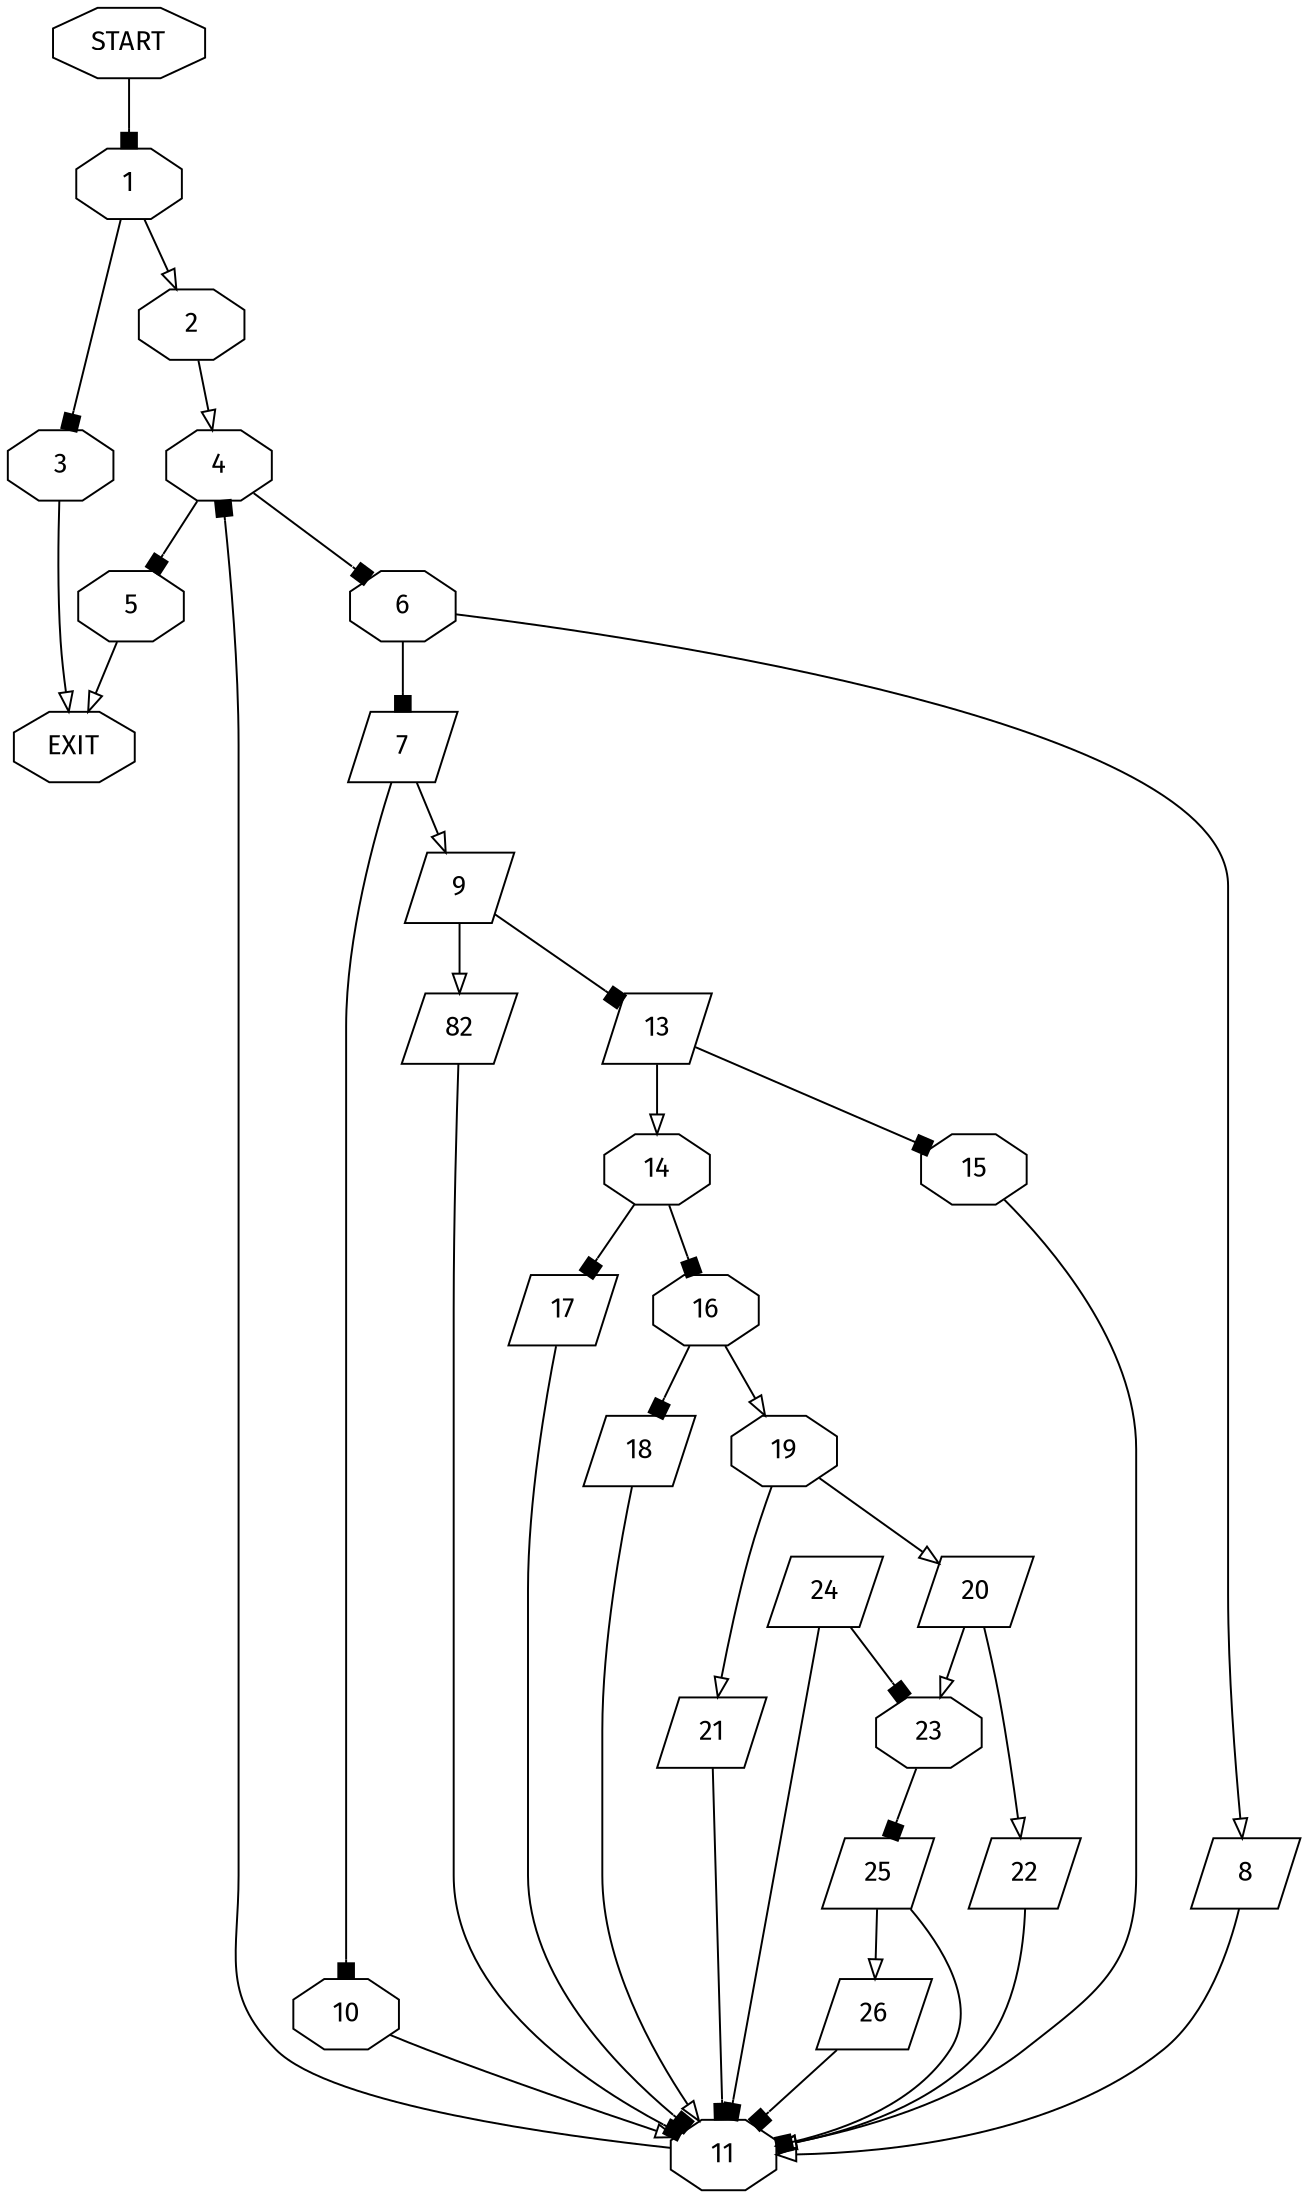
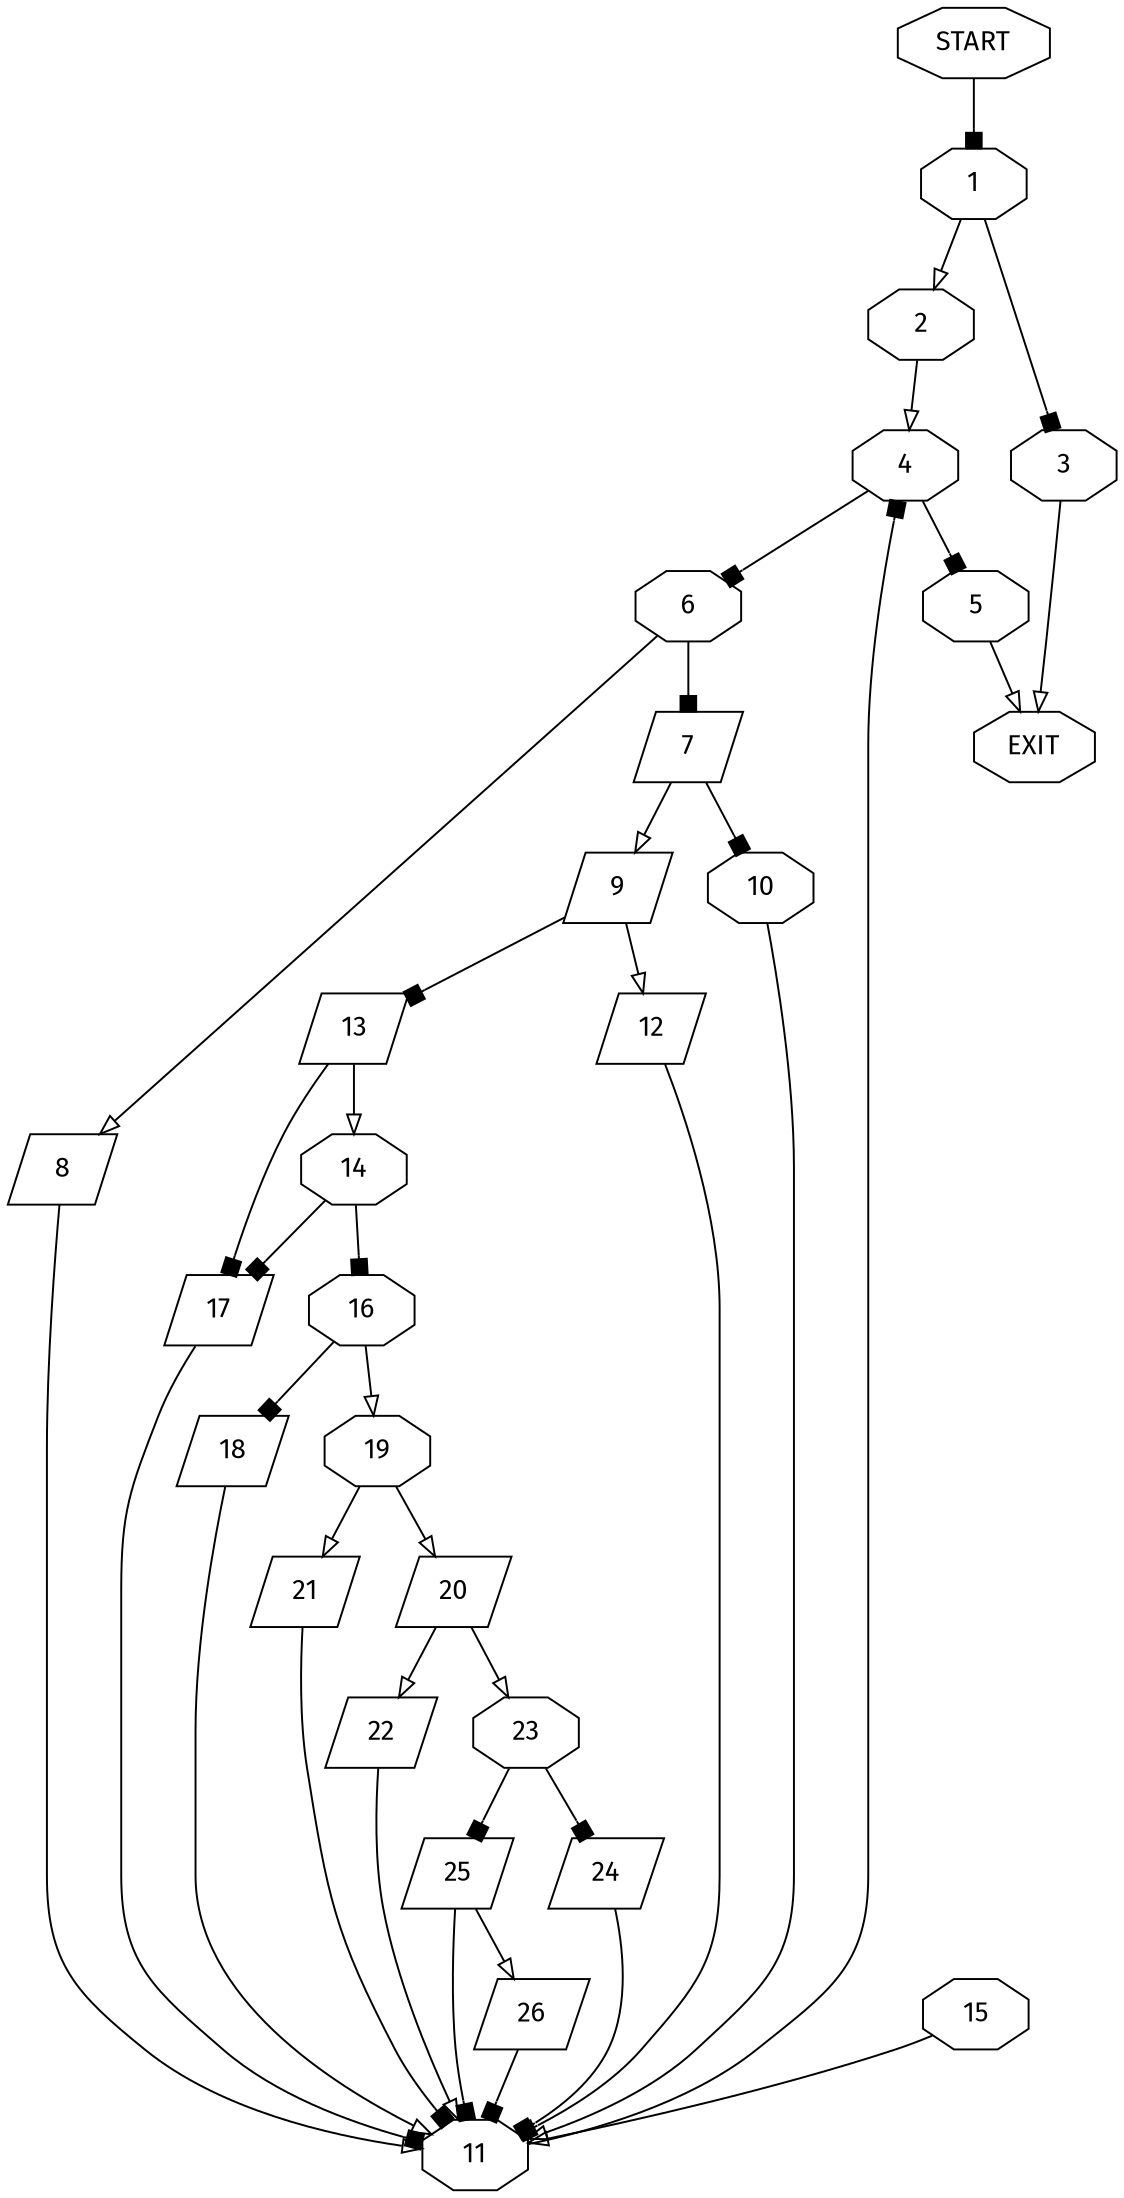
(460, 1029) -> (651, 1029)
(804, 1094) -> (273, 1156)
(872, 1655) -> (561, 1795)
